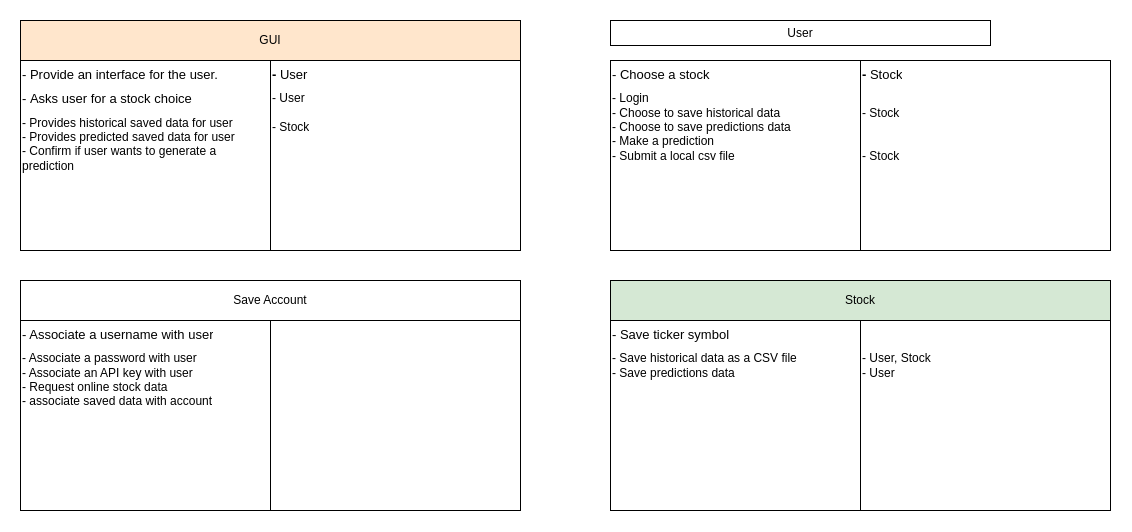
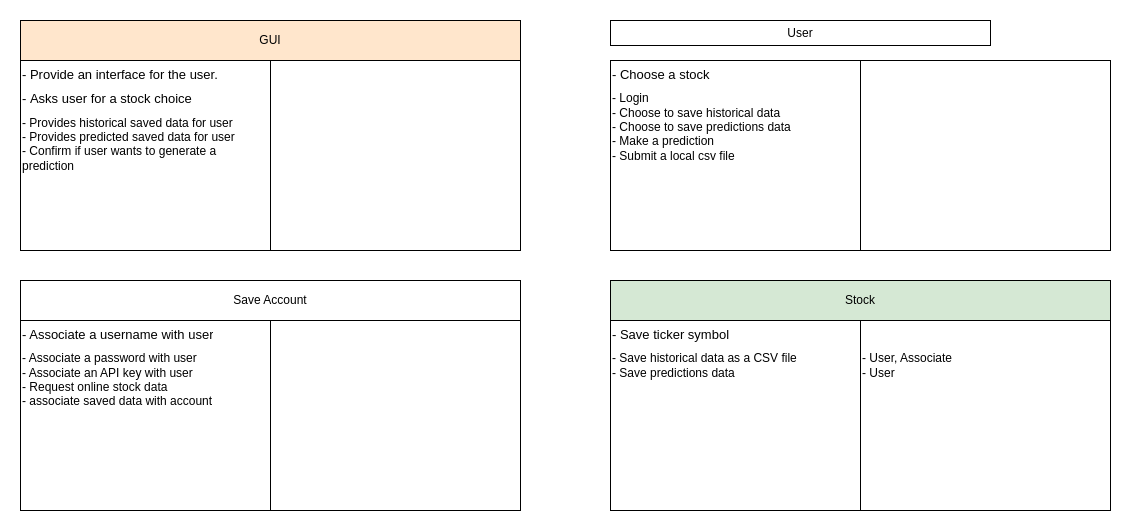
(396, 151) -> none
(986, 151) -> none
(902, 342) -> (913, 342)
